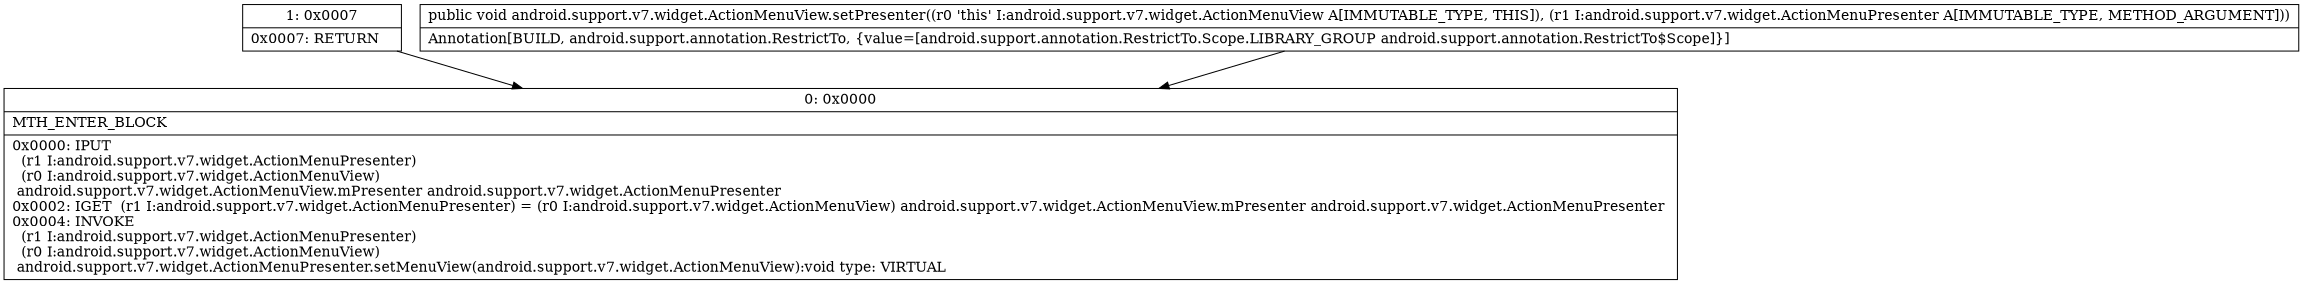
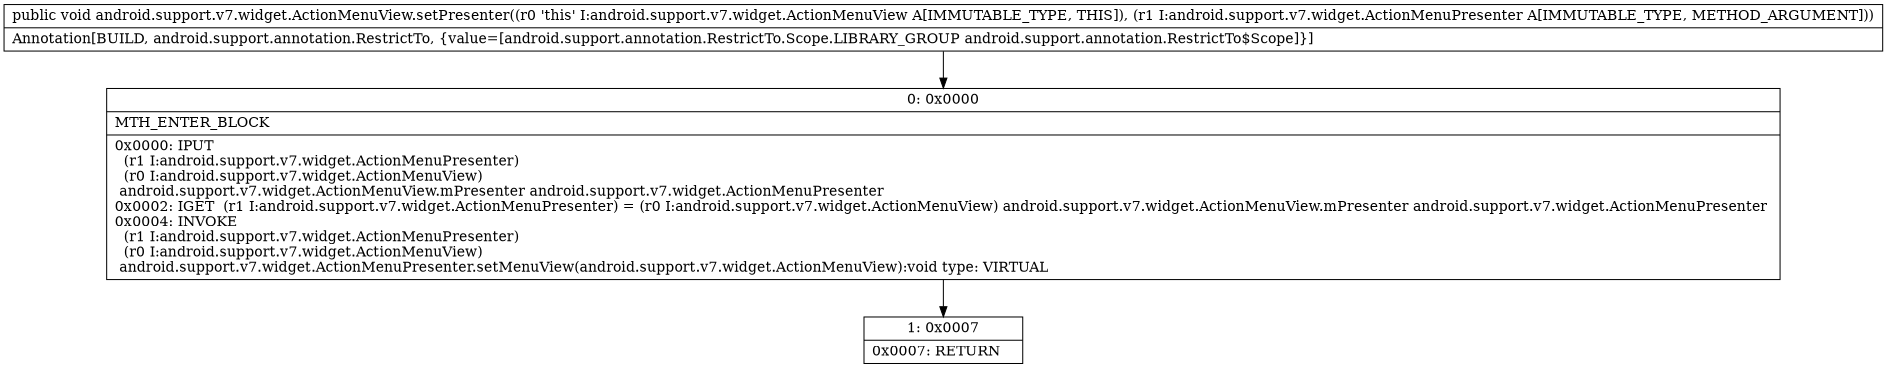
(455, 68) -> (943, 293)
